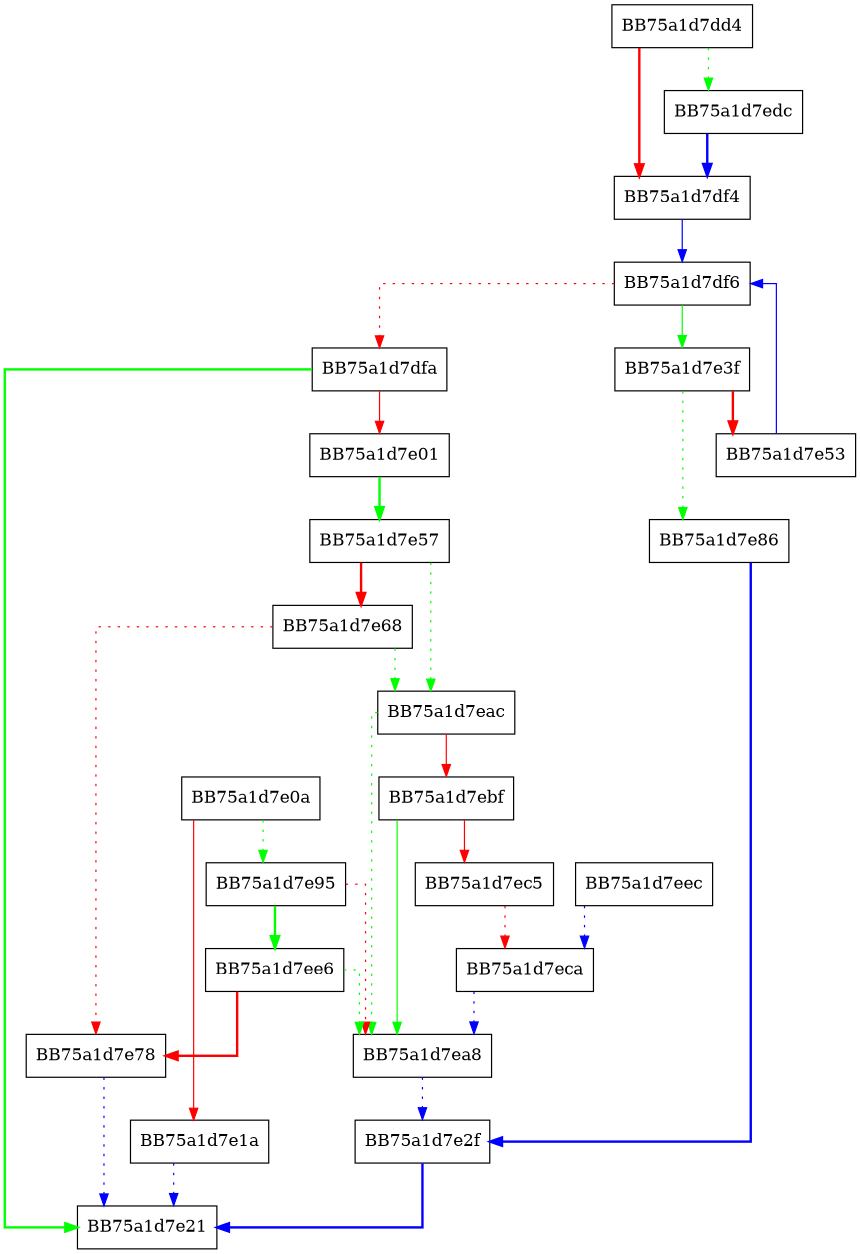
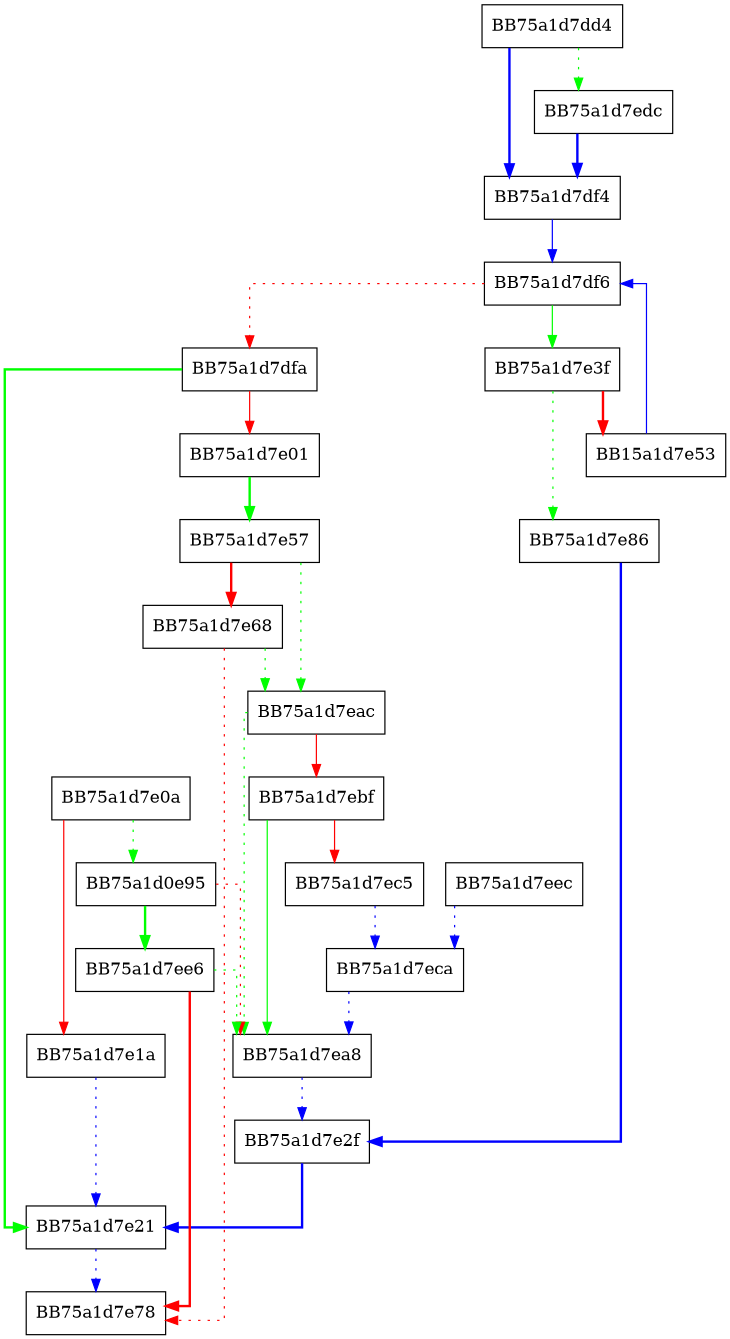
(639, 106) -> (509, 106)
(786, 455) -> (656, 455)
(276, 884) -> (146, 884)
(505, 921) -> (375, 921)
(104, 1136) -> (96, 1264)
